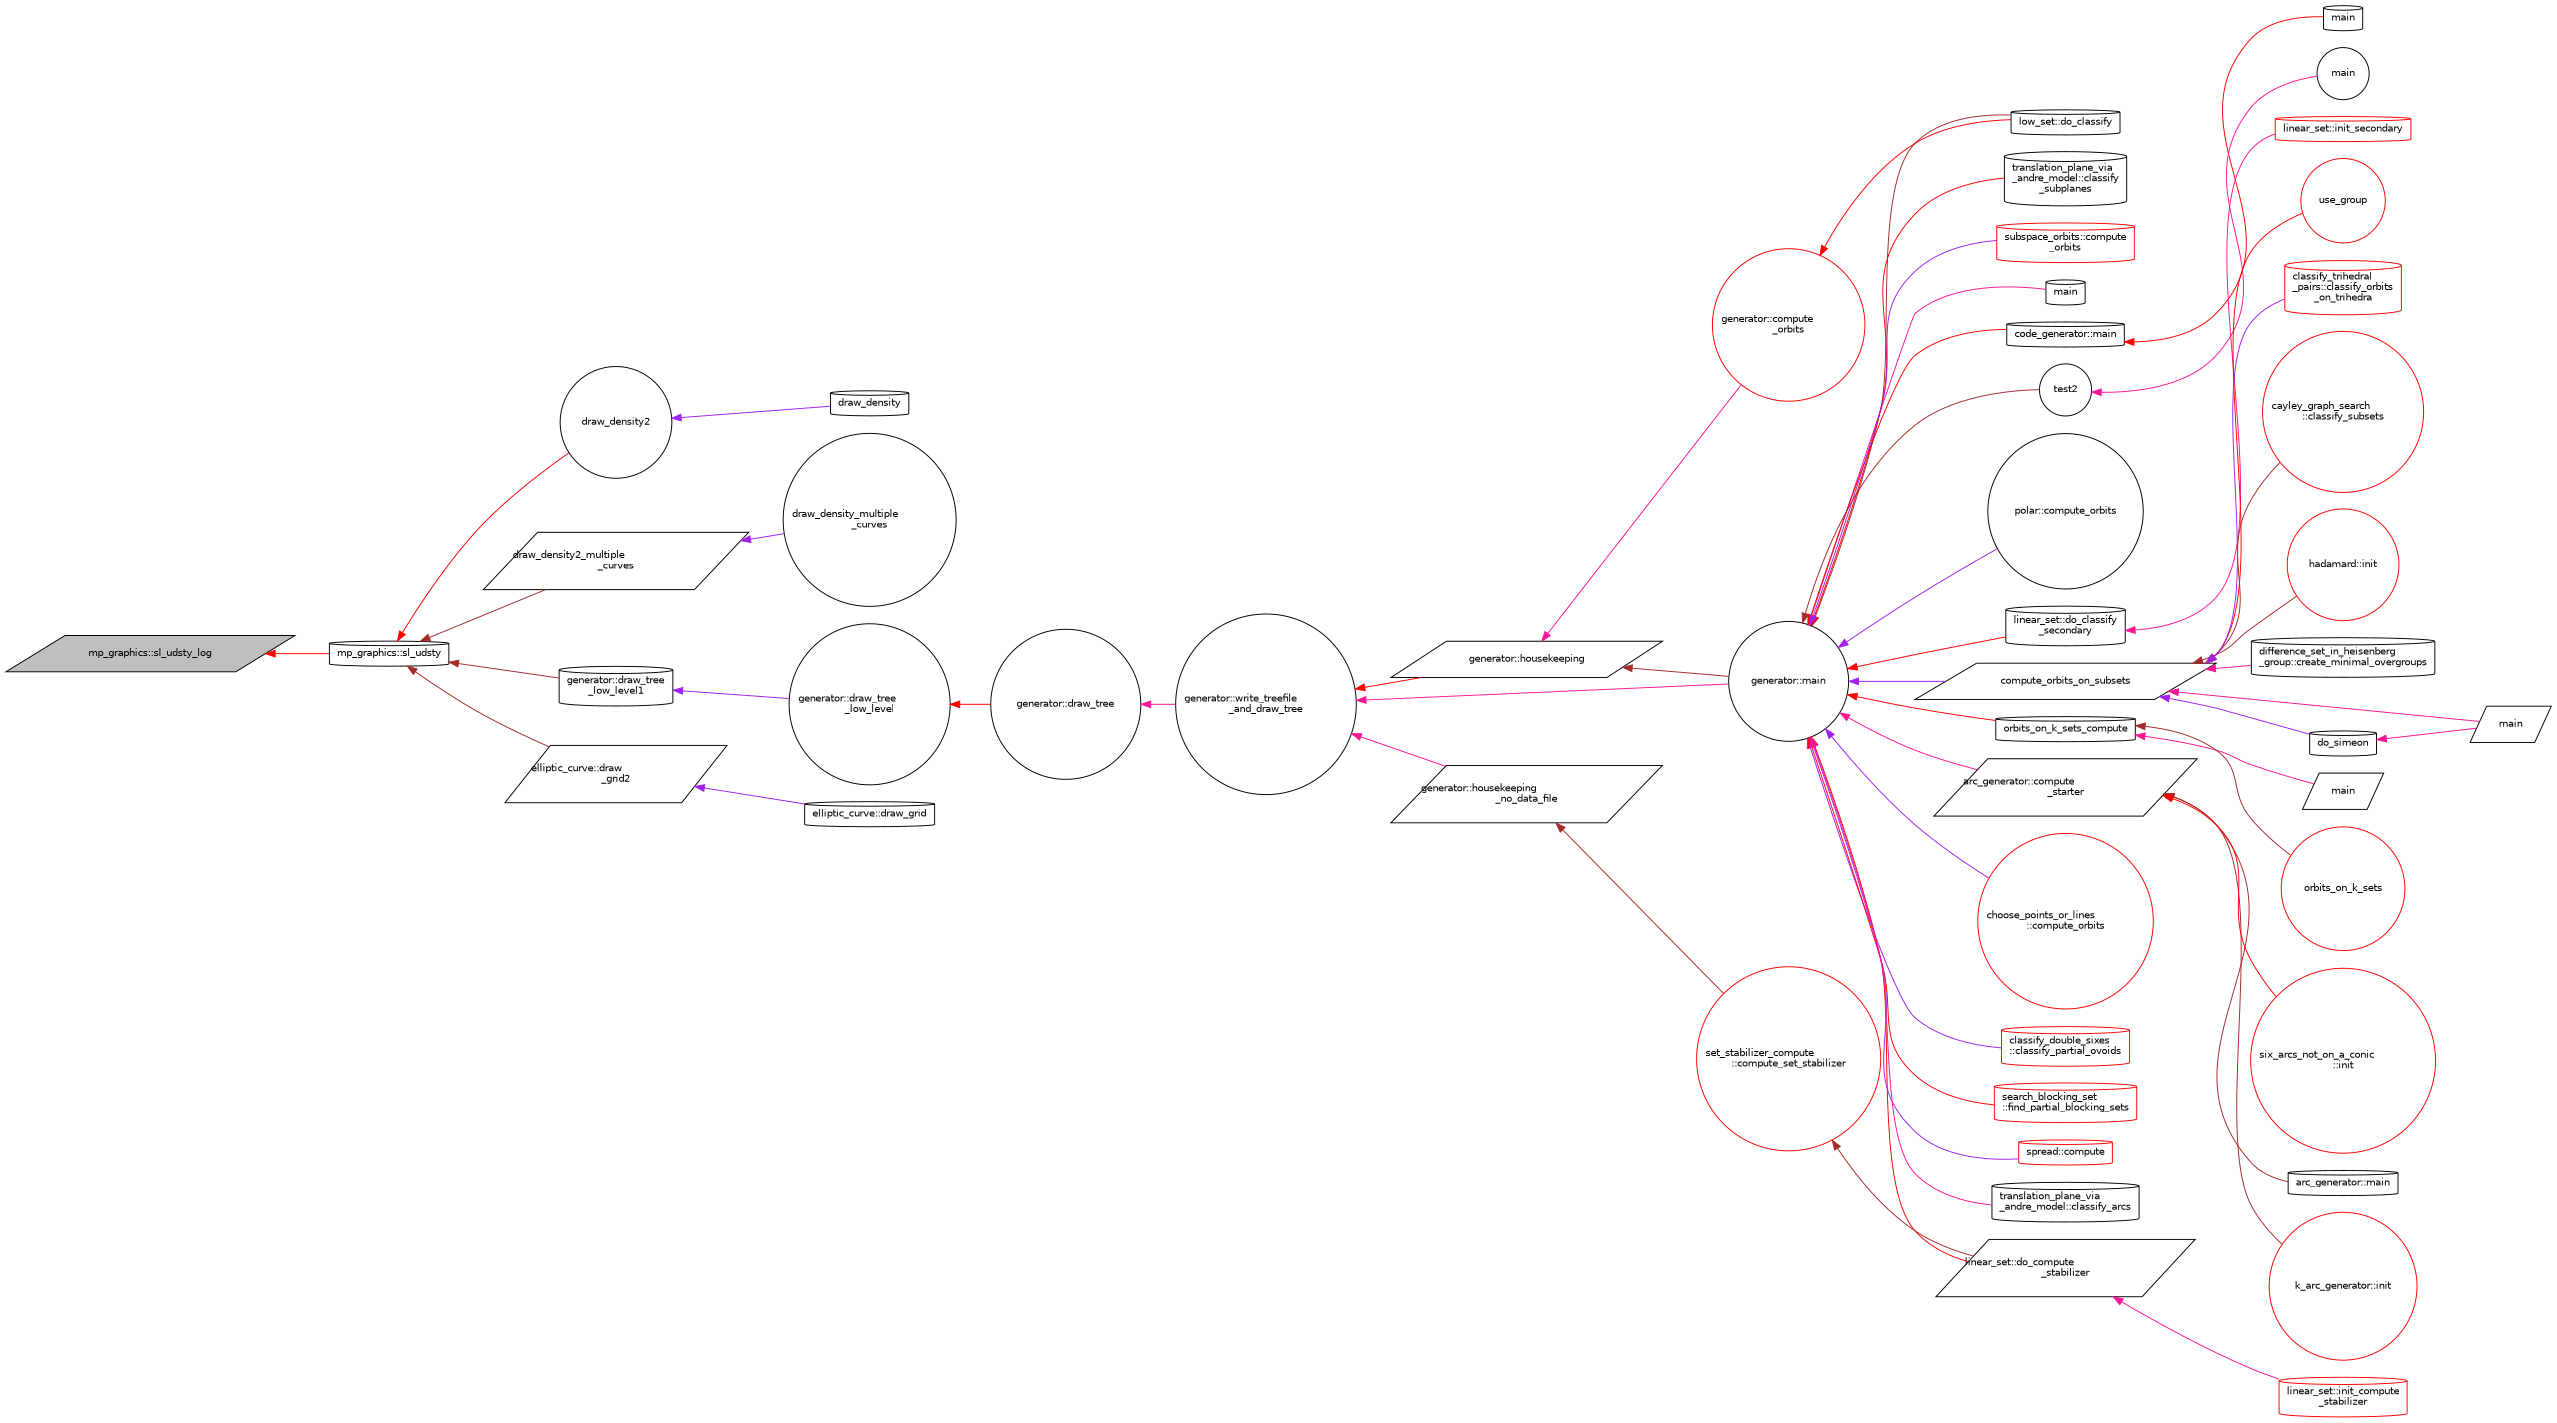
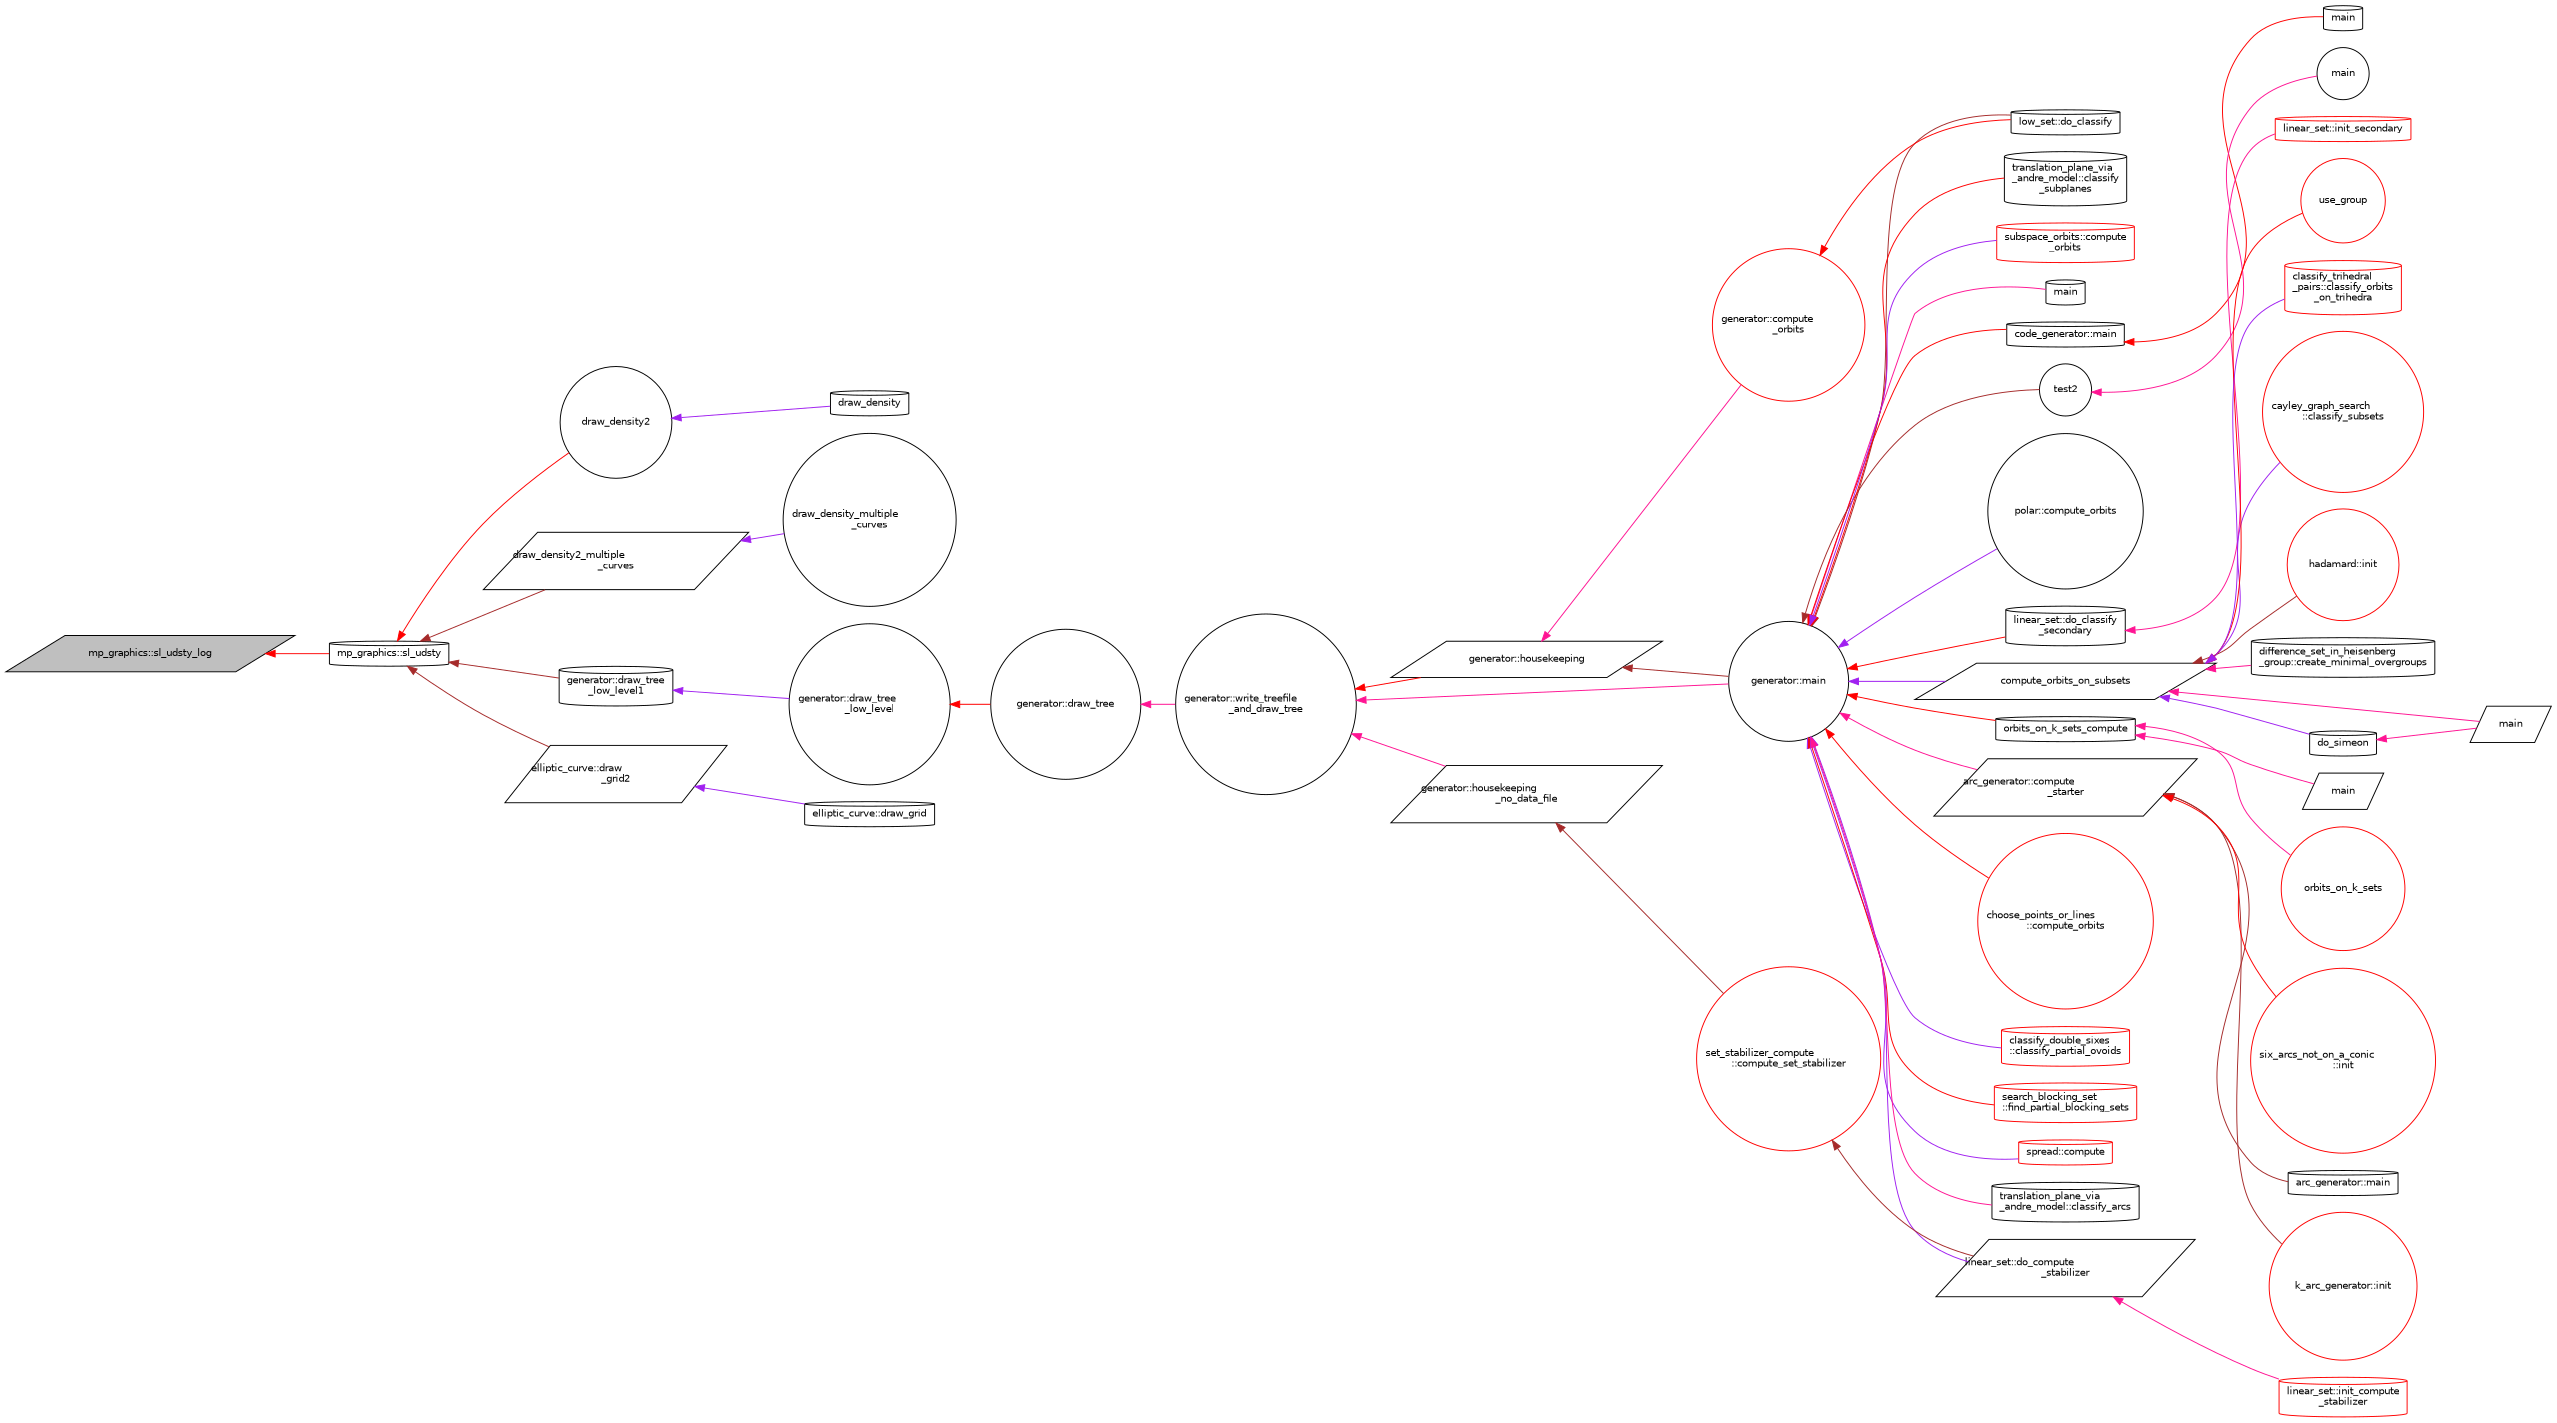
(2246, 511) -> (2246, 511)
(2233, 773) -> (2233, 773)
(1904, 815) -> (1904, 815)
(1888, 1115) -> (1888, 1115)
